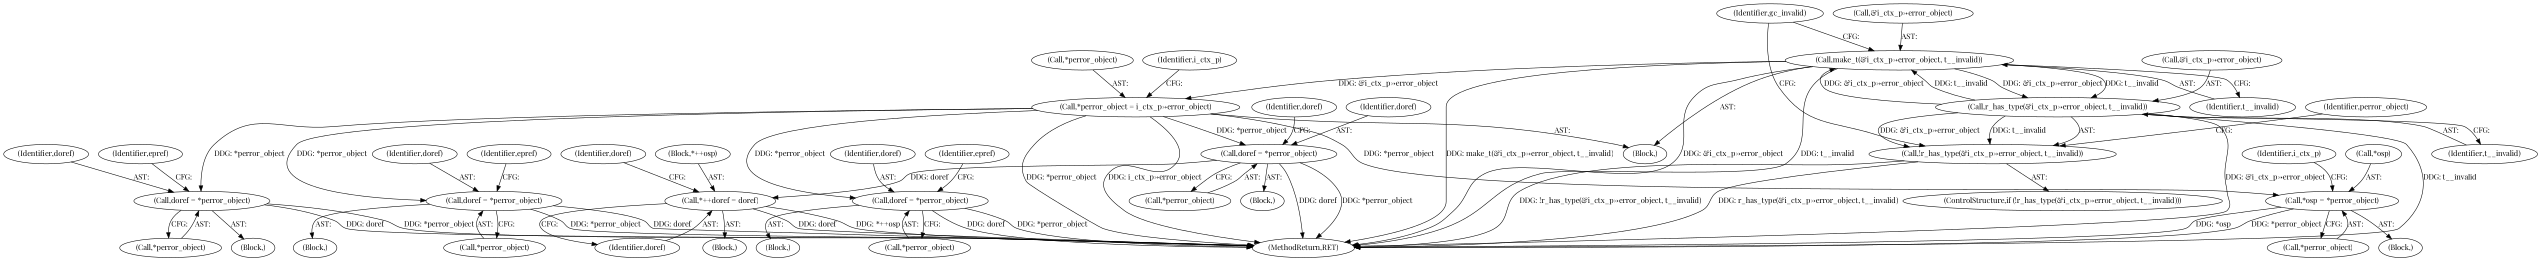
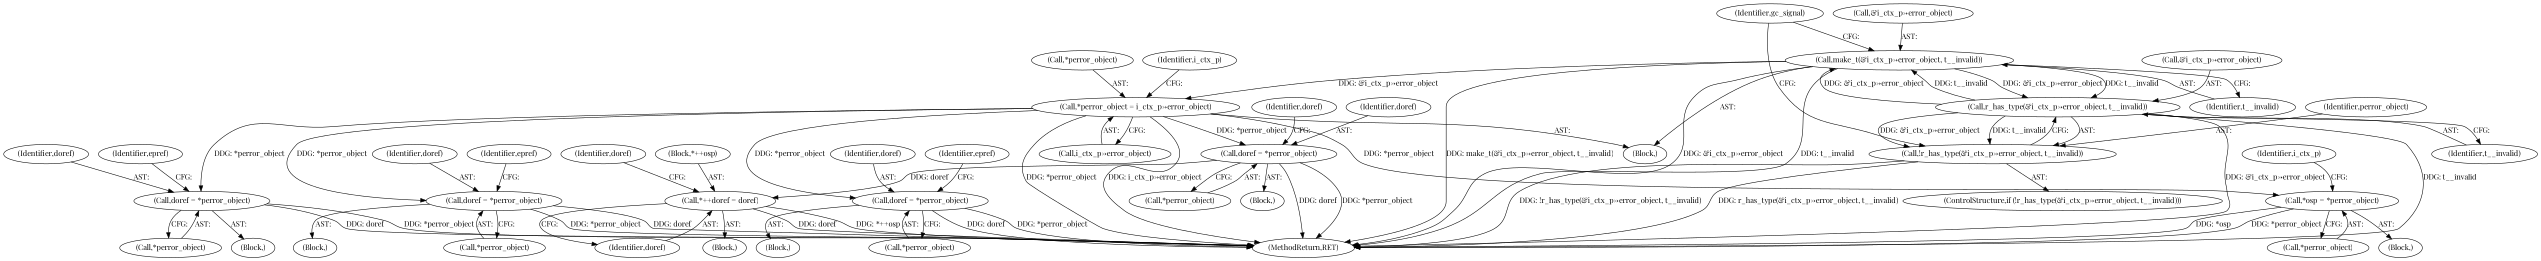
(1770, 13) -> (1770, 13)
(2225, 131) -> (2225, 131)
none -> (2045, 136)
none -> (1105, 154)
(2374, 154) -> none
